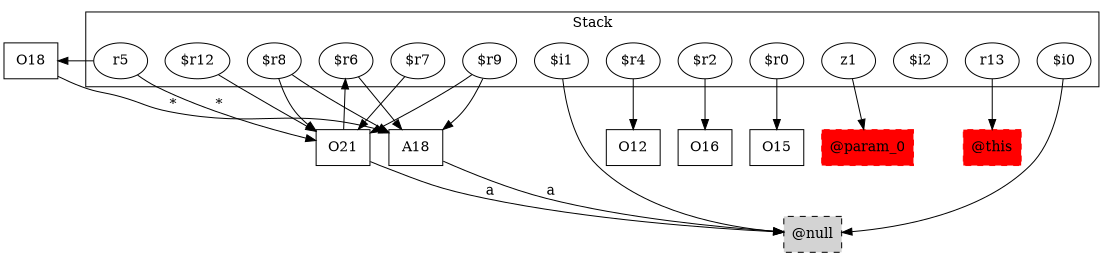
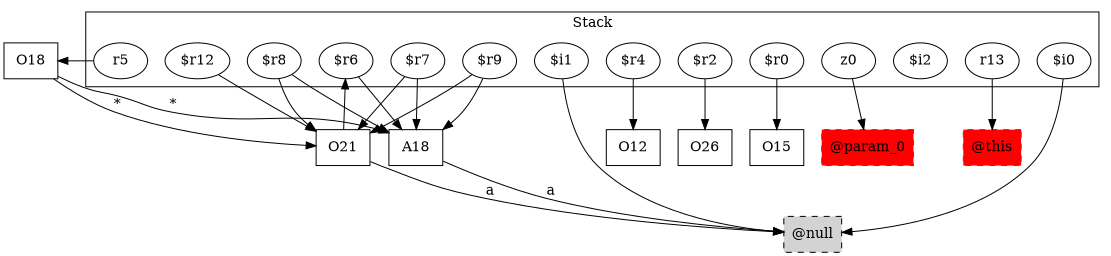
(849, 61) -> (849, 61)
none -> (417, 99)
(215, 111) -> (175, 129)
(705, 148) -> (705, 148)
